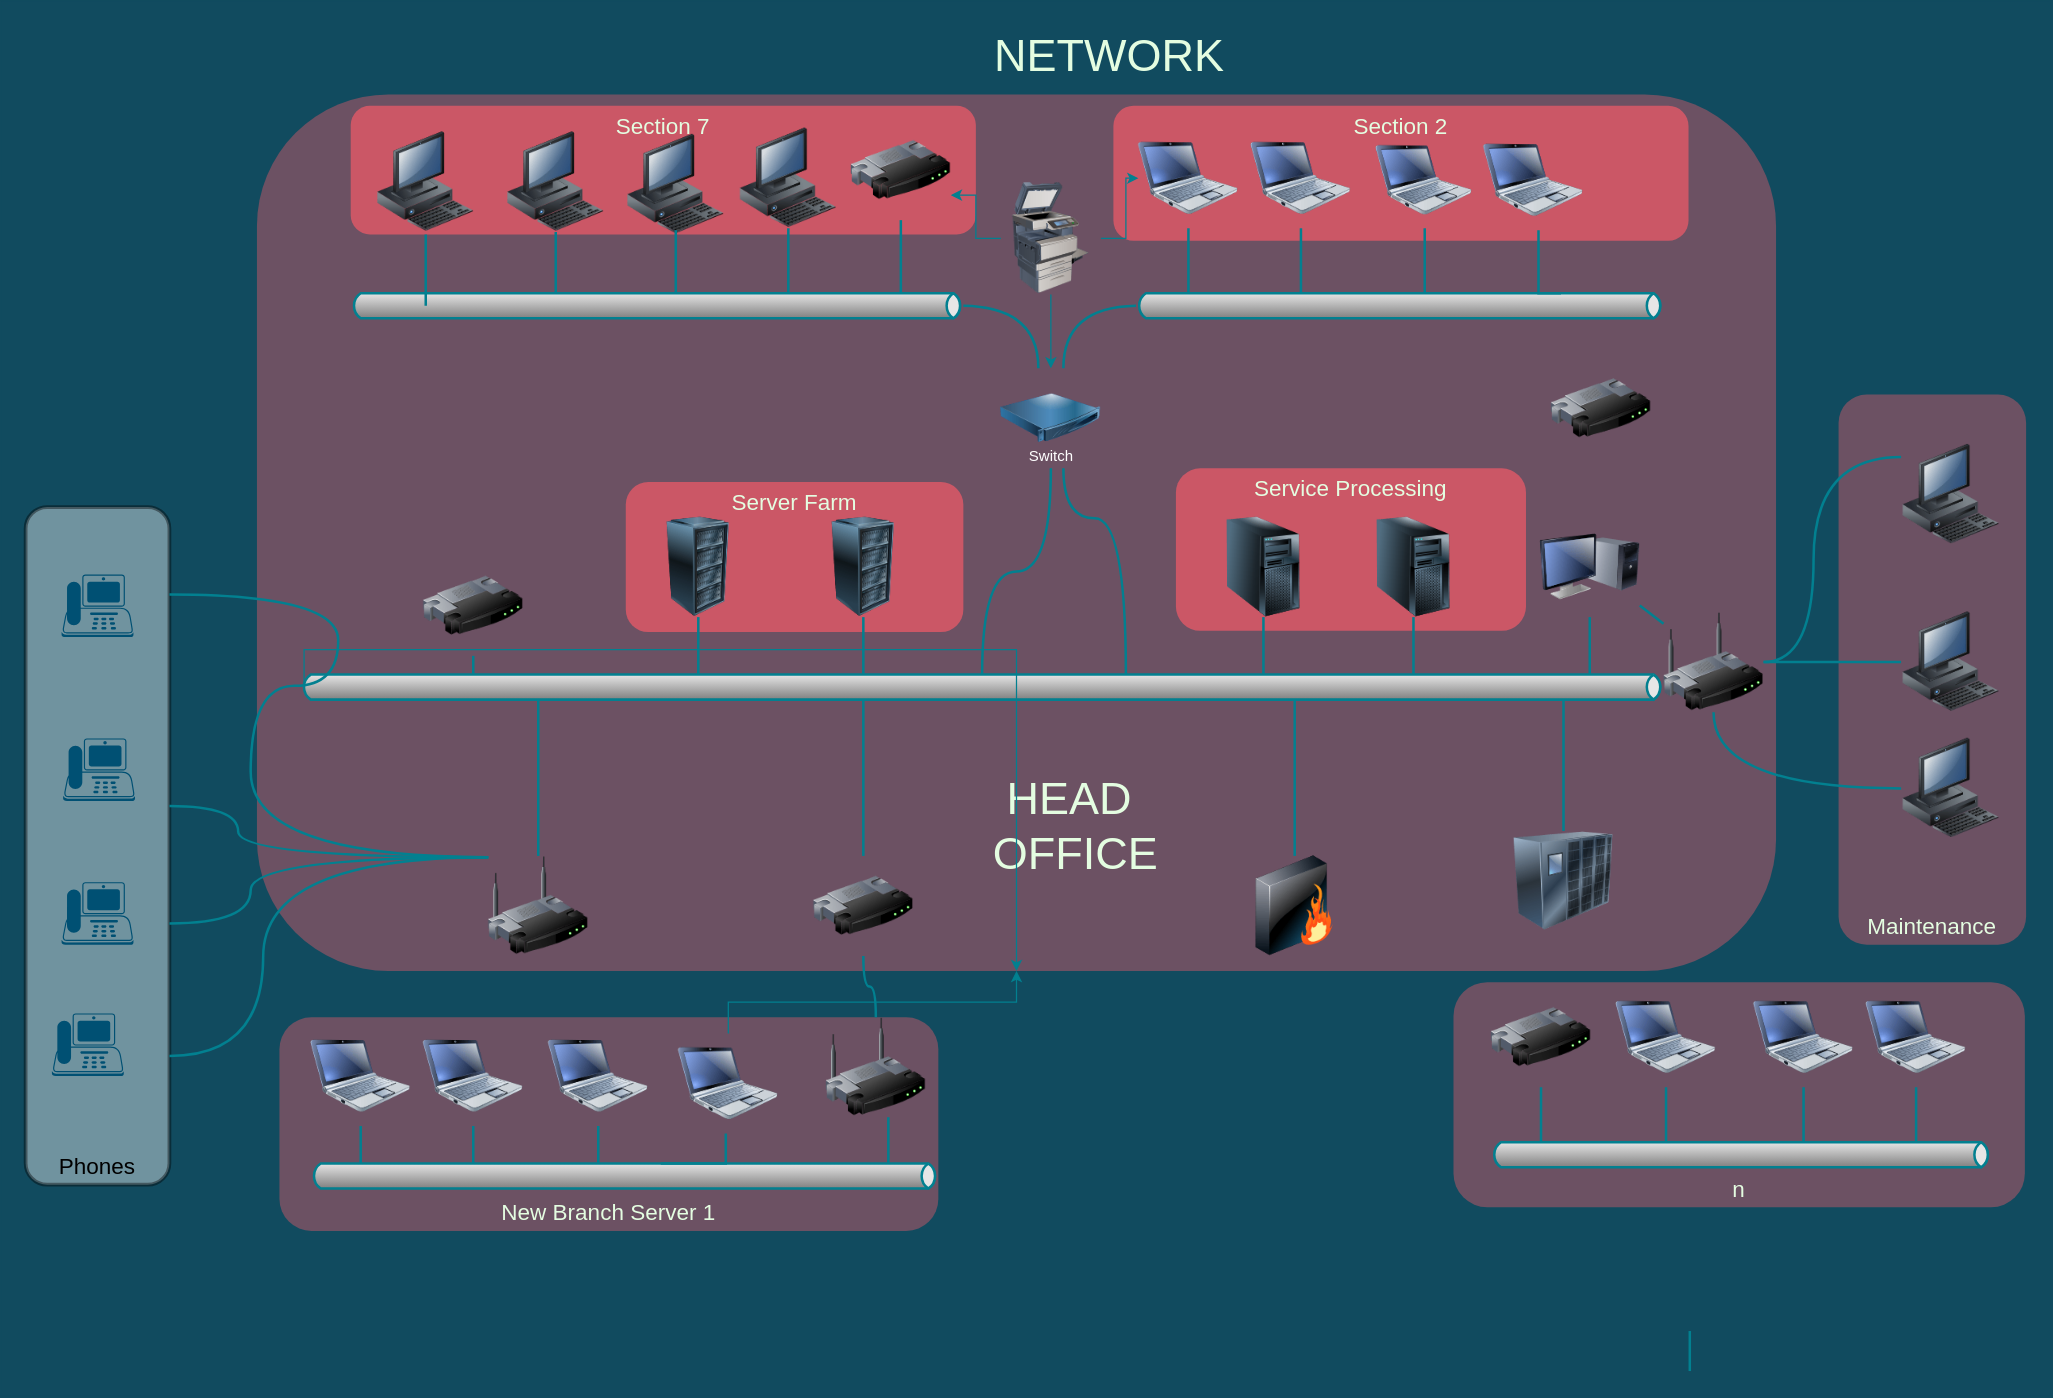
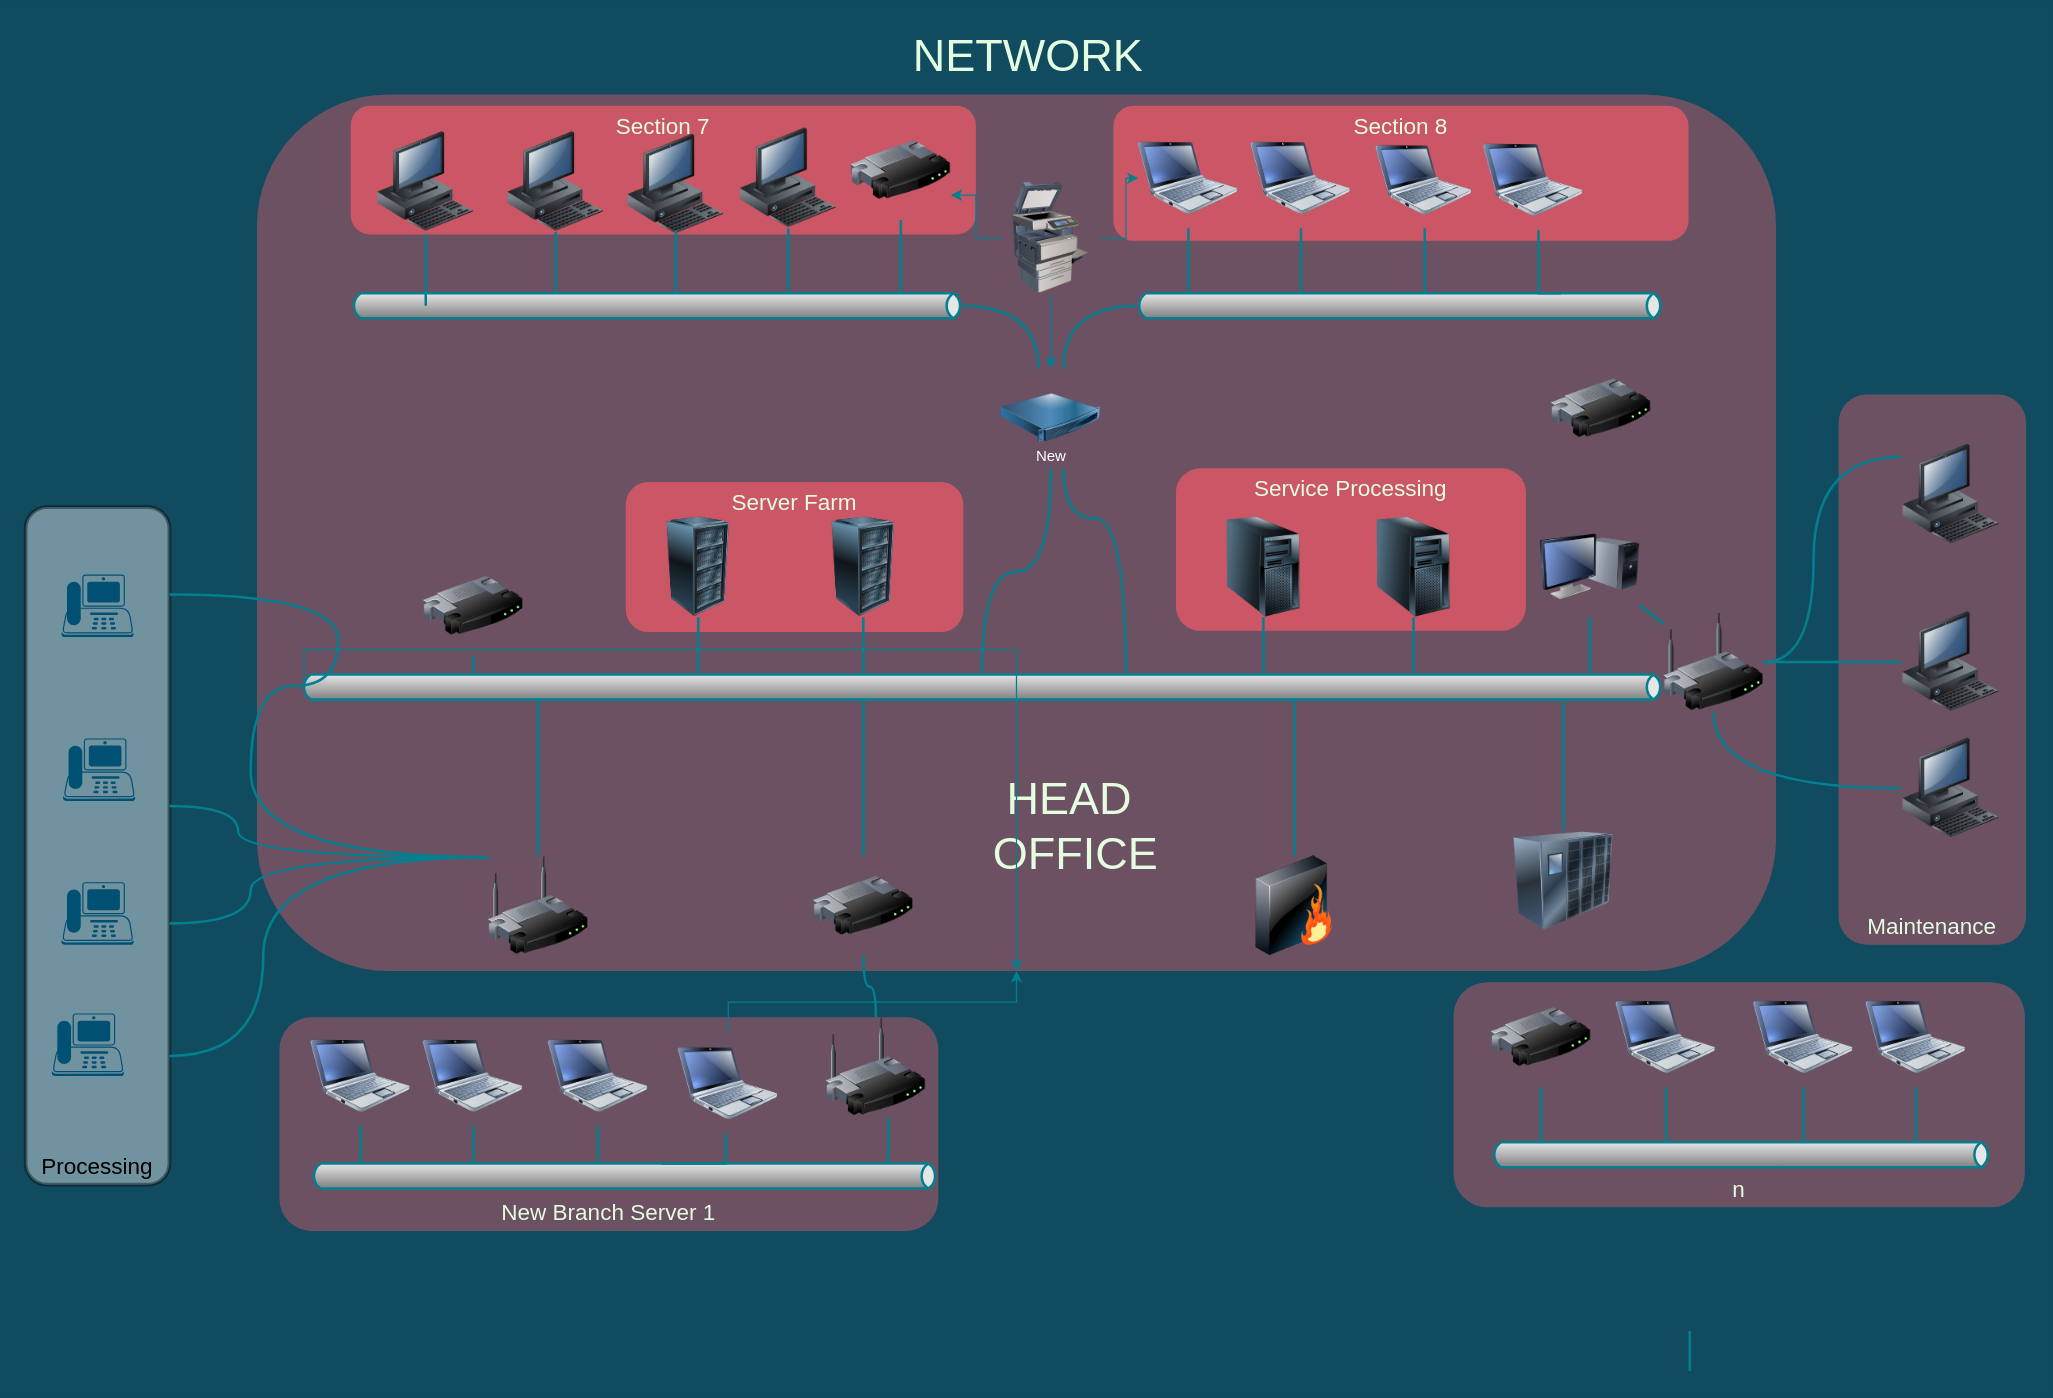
(1103, 54) -> (1022, 54)
(1401, 128) -> (1401, 128)
(1051, 457) -> (1051, 457)
(98, 1167) -> (98, 1167)
